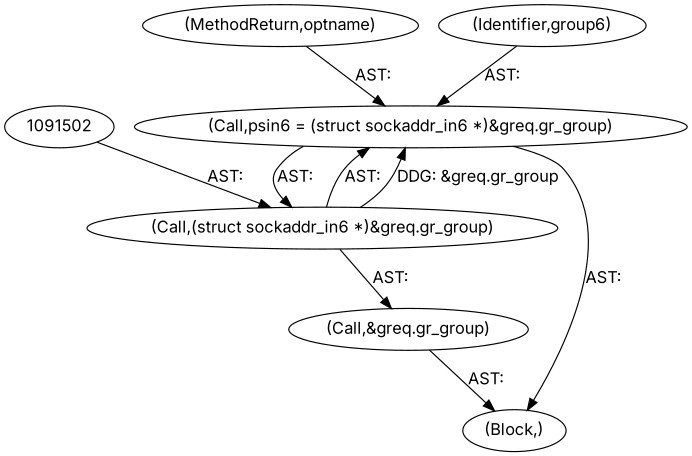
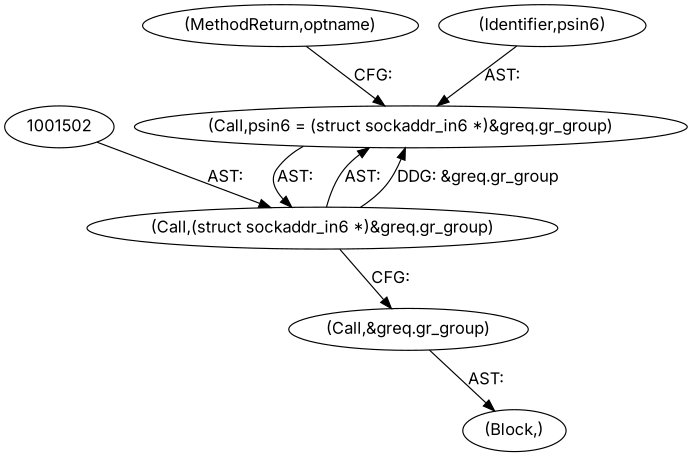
(542, 26) -> (542, 26)
(375, 76) -> (375, 76)
(59, 127) -> (59, 127)
(587, 260) -> none
(393, 279) -> (393, 279)
